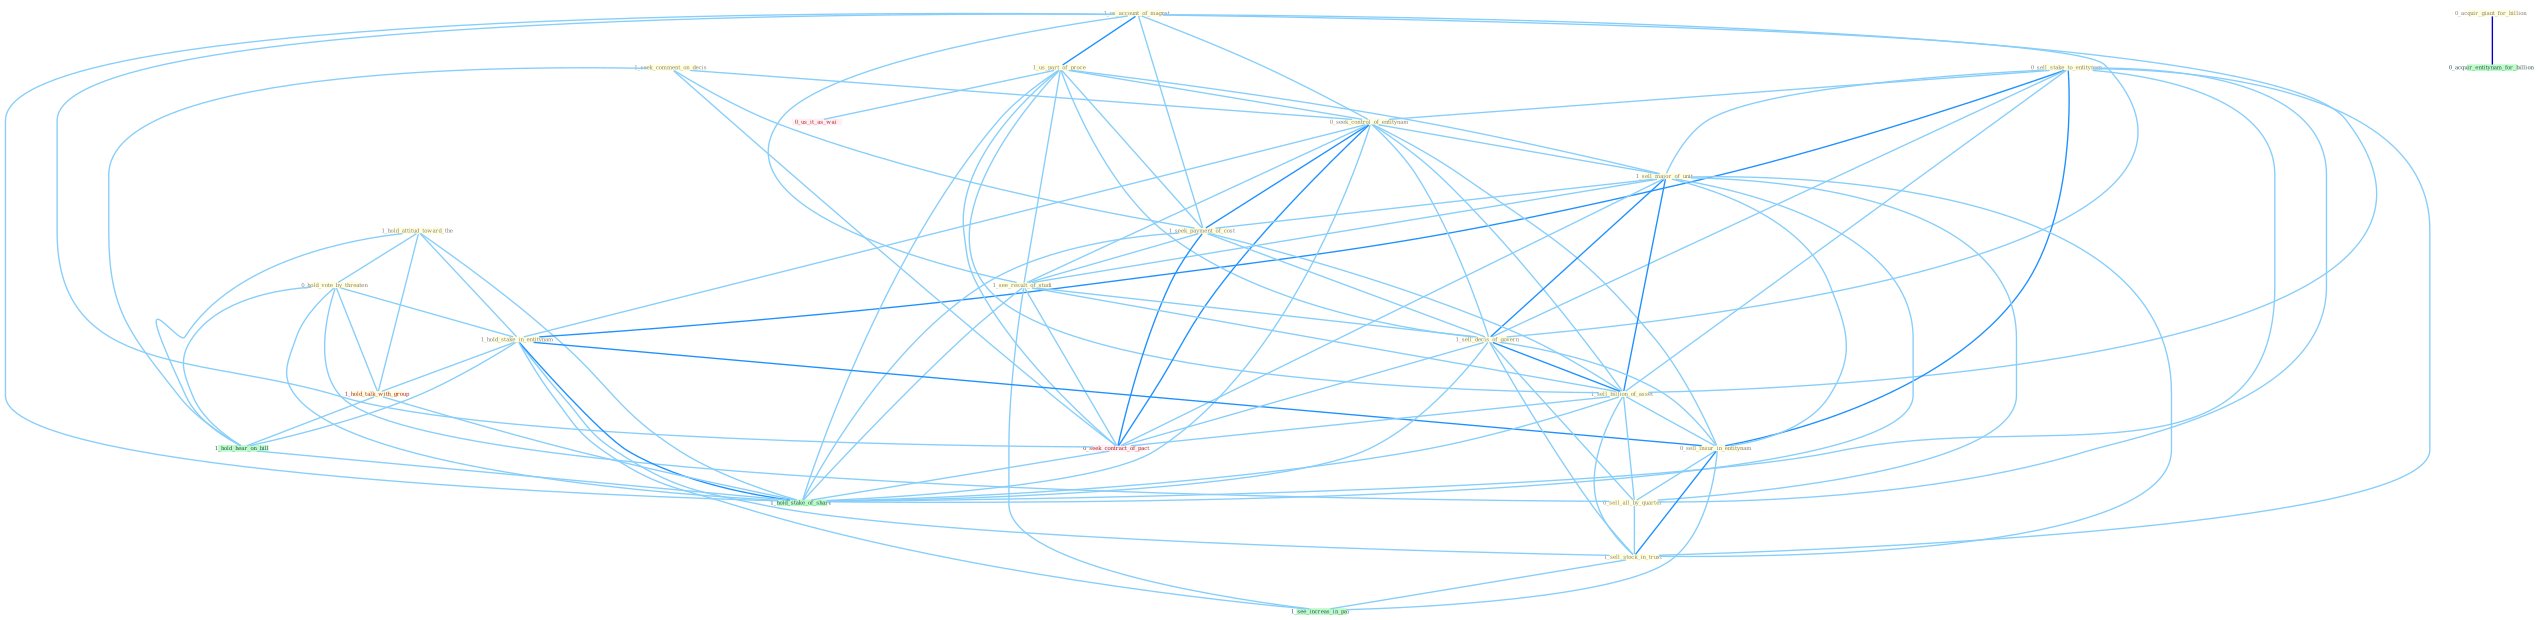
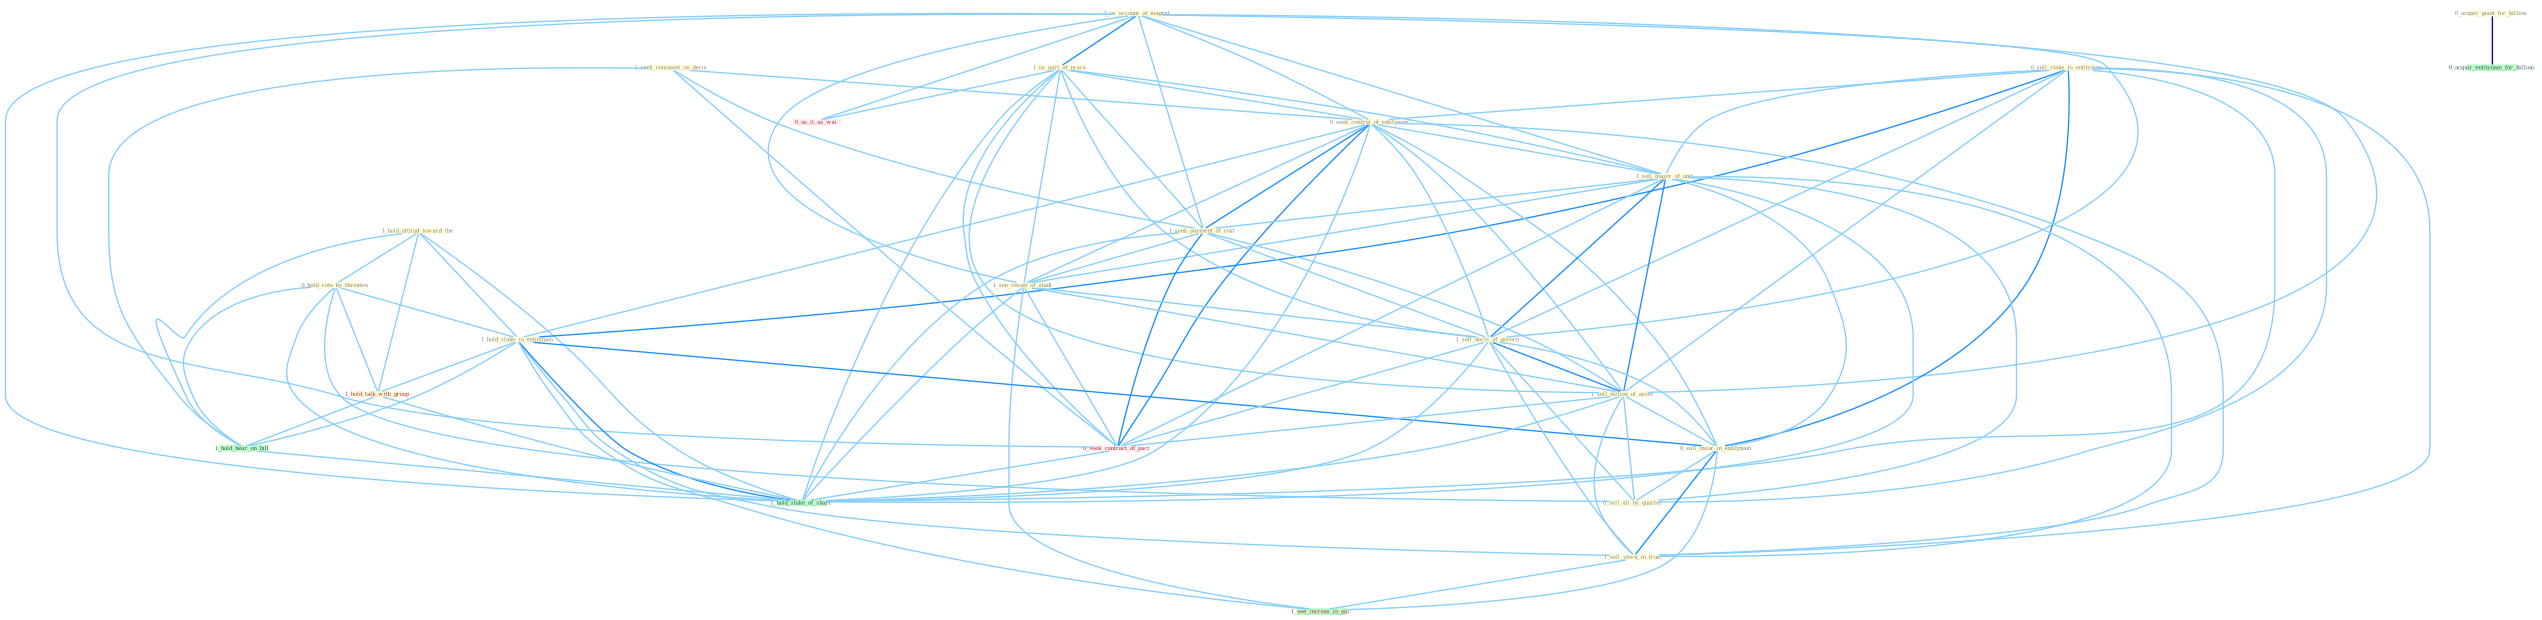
none -> (978, 68)
none -> (1402, 95)
(1634, 530) -> (2164, 275)
(1322, 612) -> (1322, 612)
